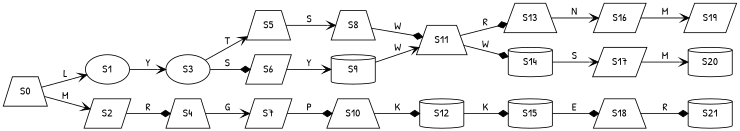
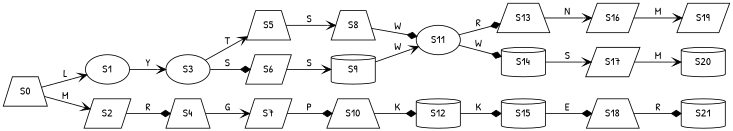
(442, 40) -> (438, 40)
(309, 63) -> (309, 63)
